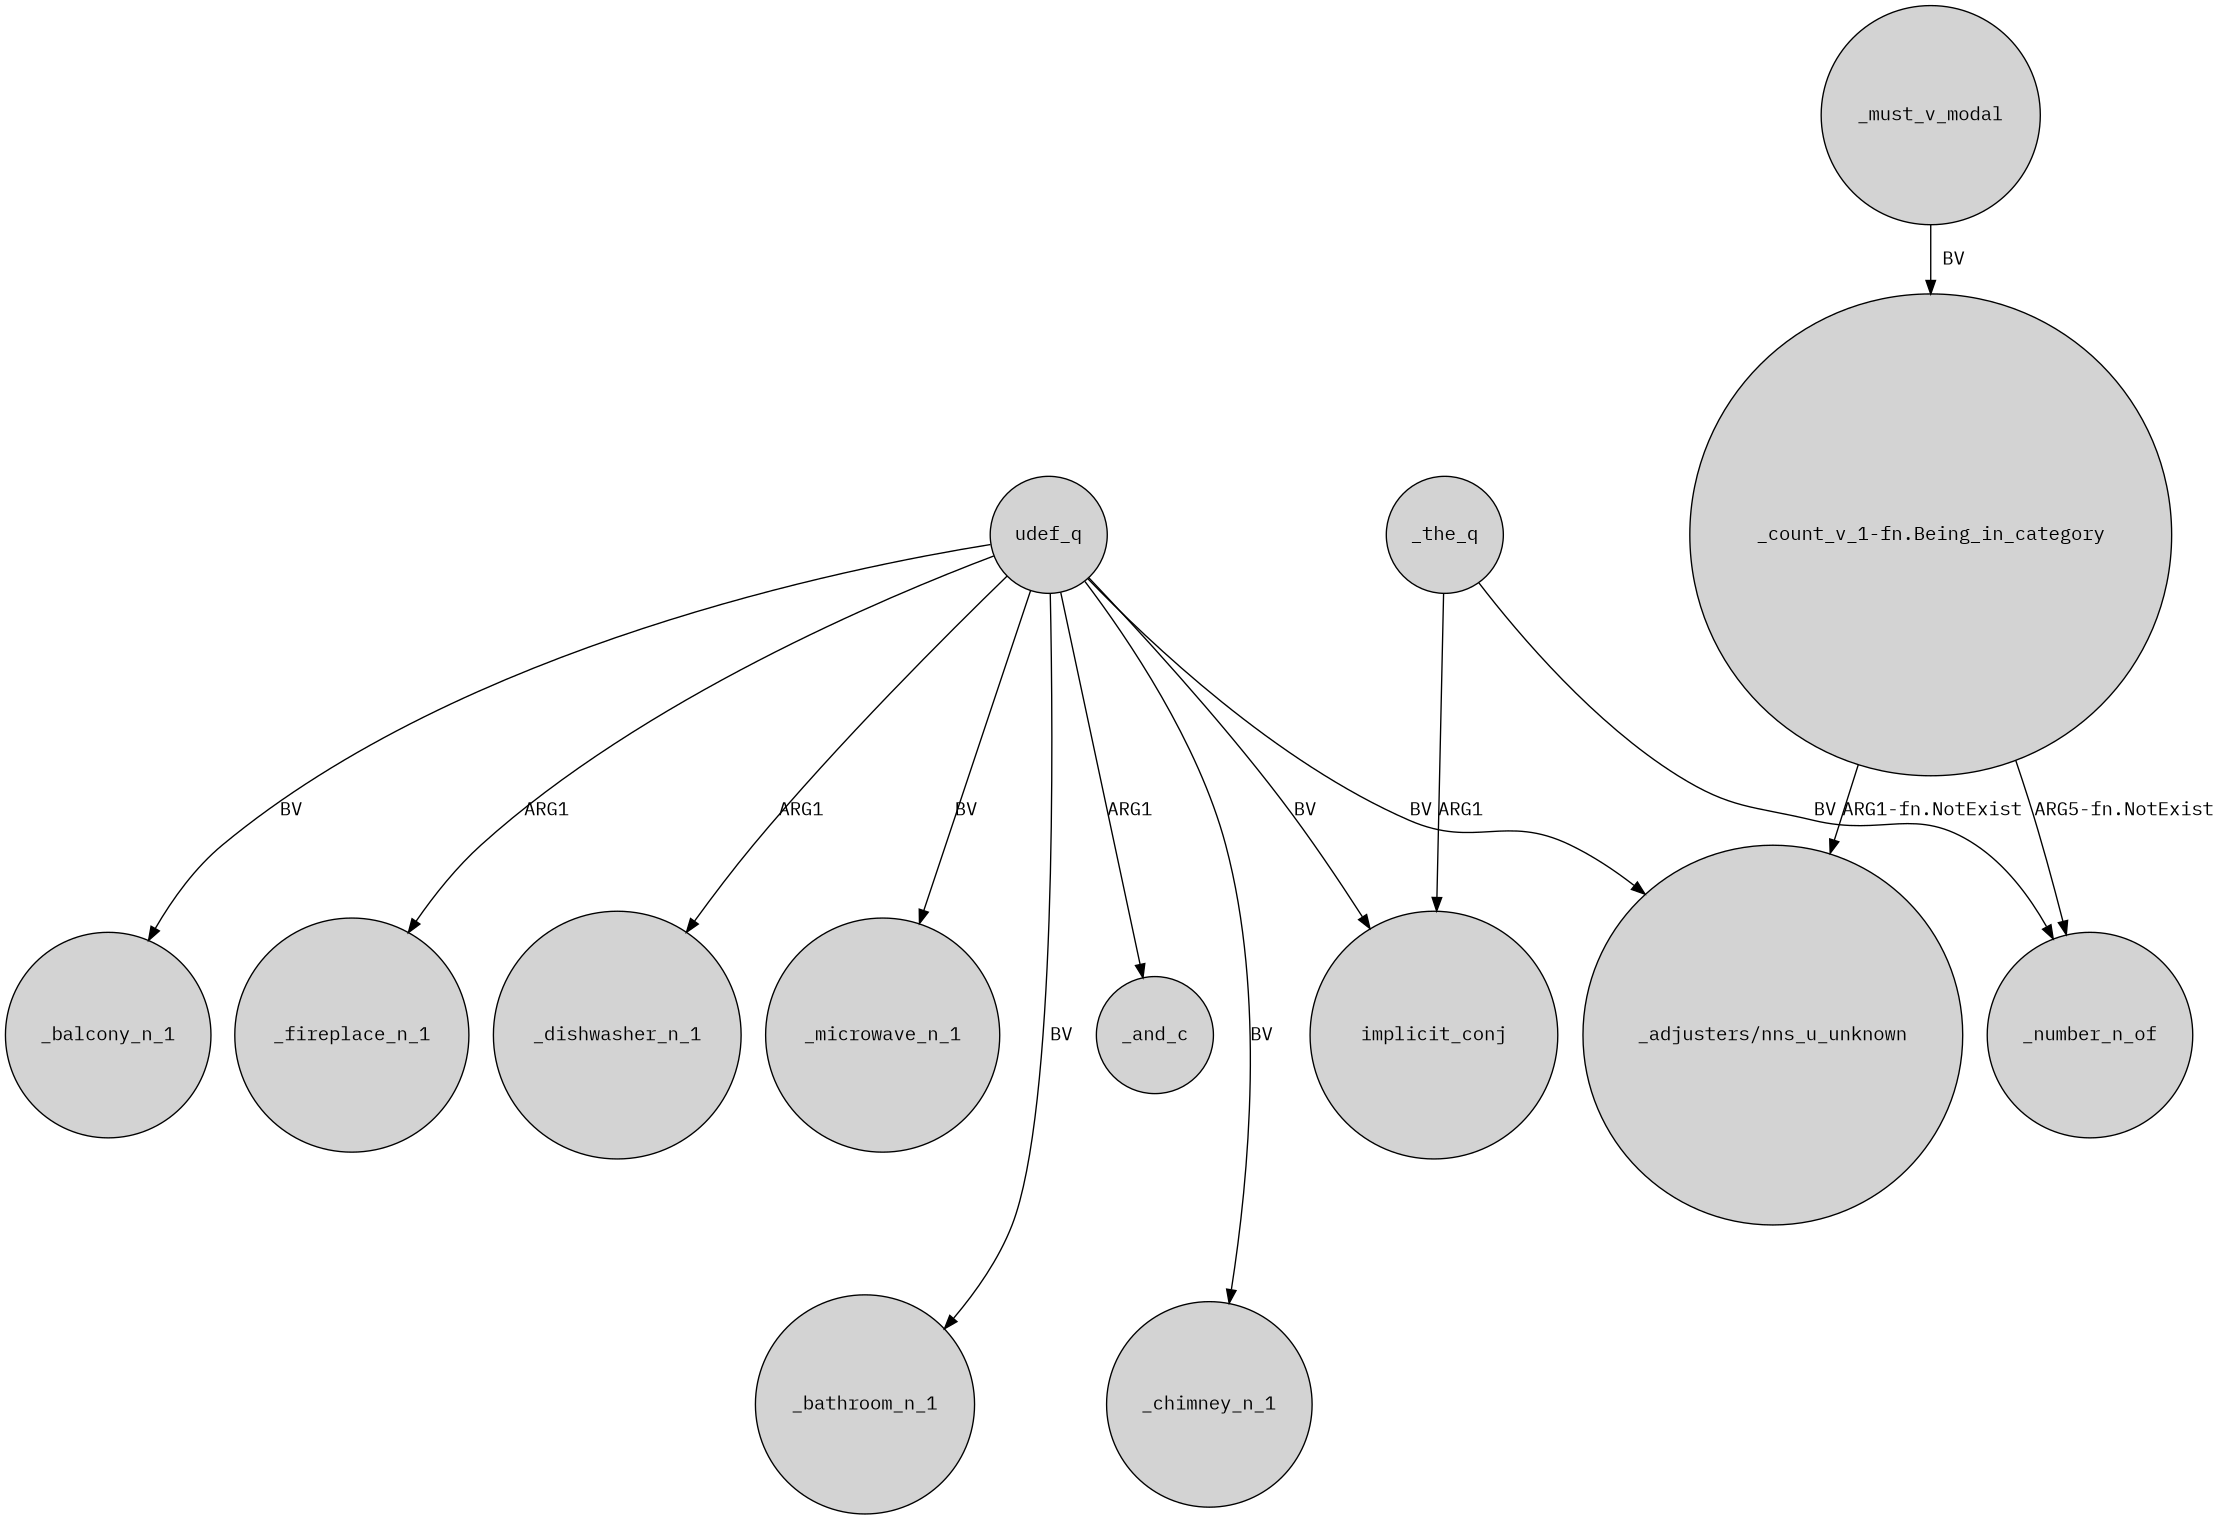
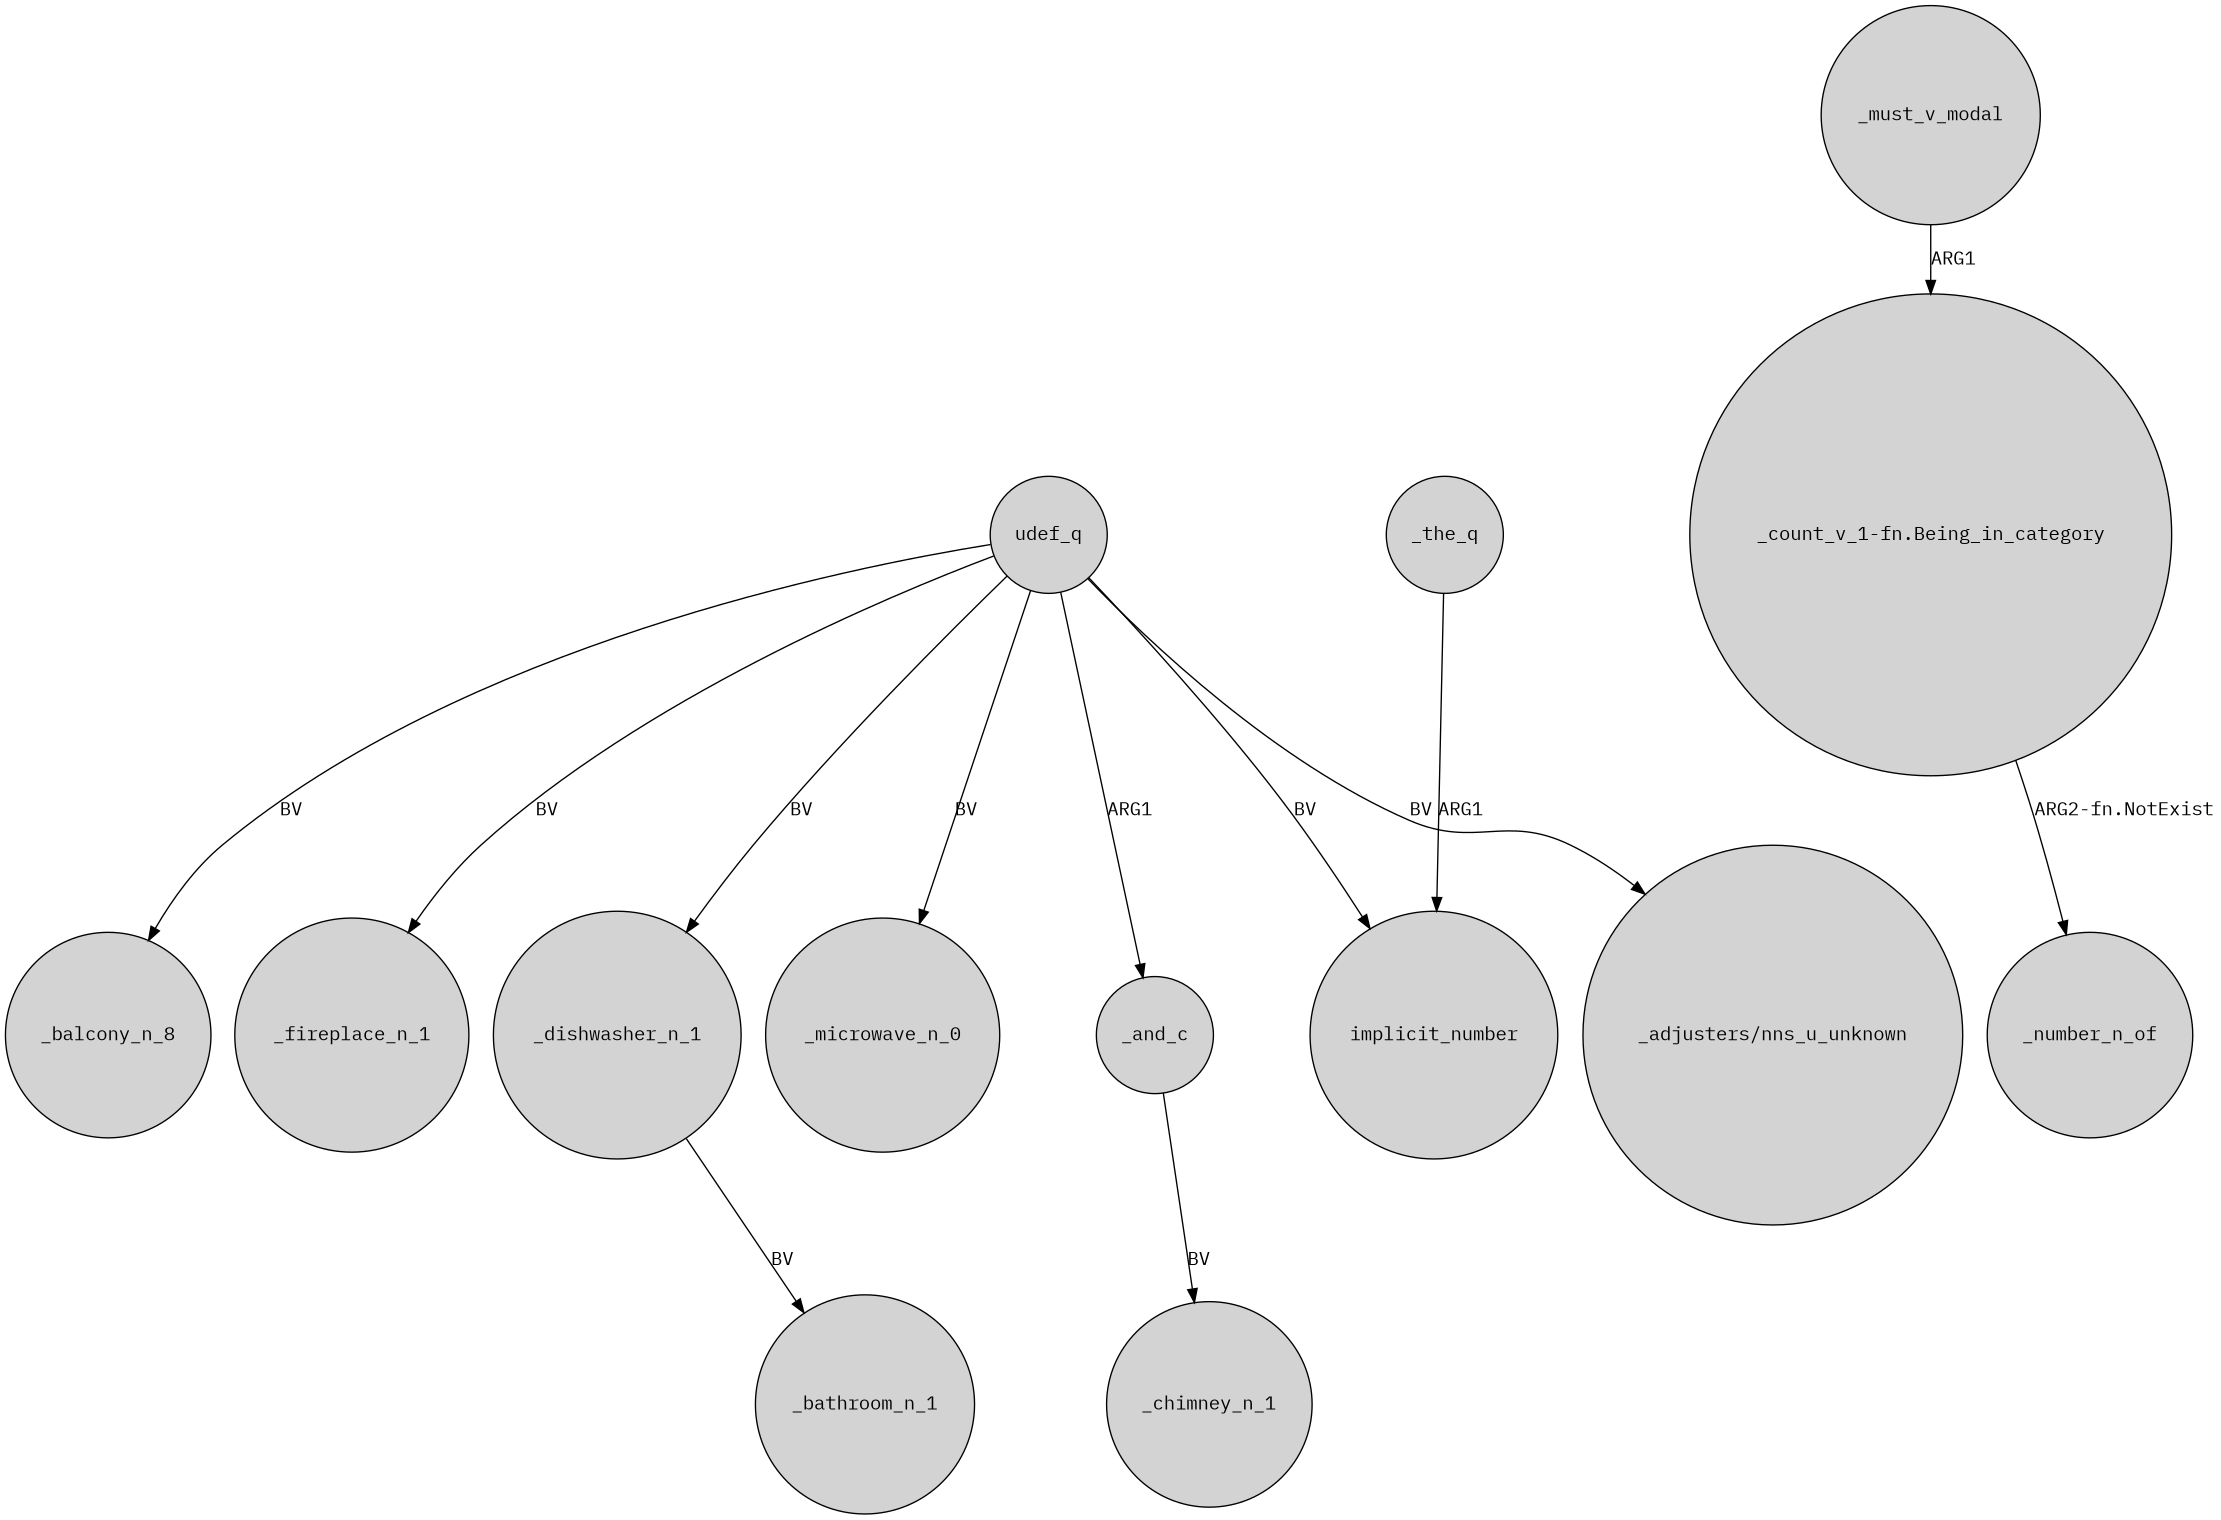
(1954, 260) -> (1954, 260)
(1846, 802) -> none
(1742, 805) -> none
(547, 810) -> (547, 810)
(802, 810) -> (802, 810)
(2125, 810) -> (2125, 810)
(1240, 917) -> (1178, 1191)
(1047, 966) -> (741, 1220)
(108, 1035) -> (108, 1035)
(883, 1035) -> (883, 1035)
(1434, 1035) -> (1434, 1035)
